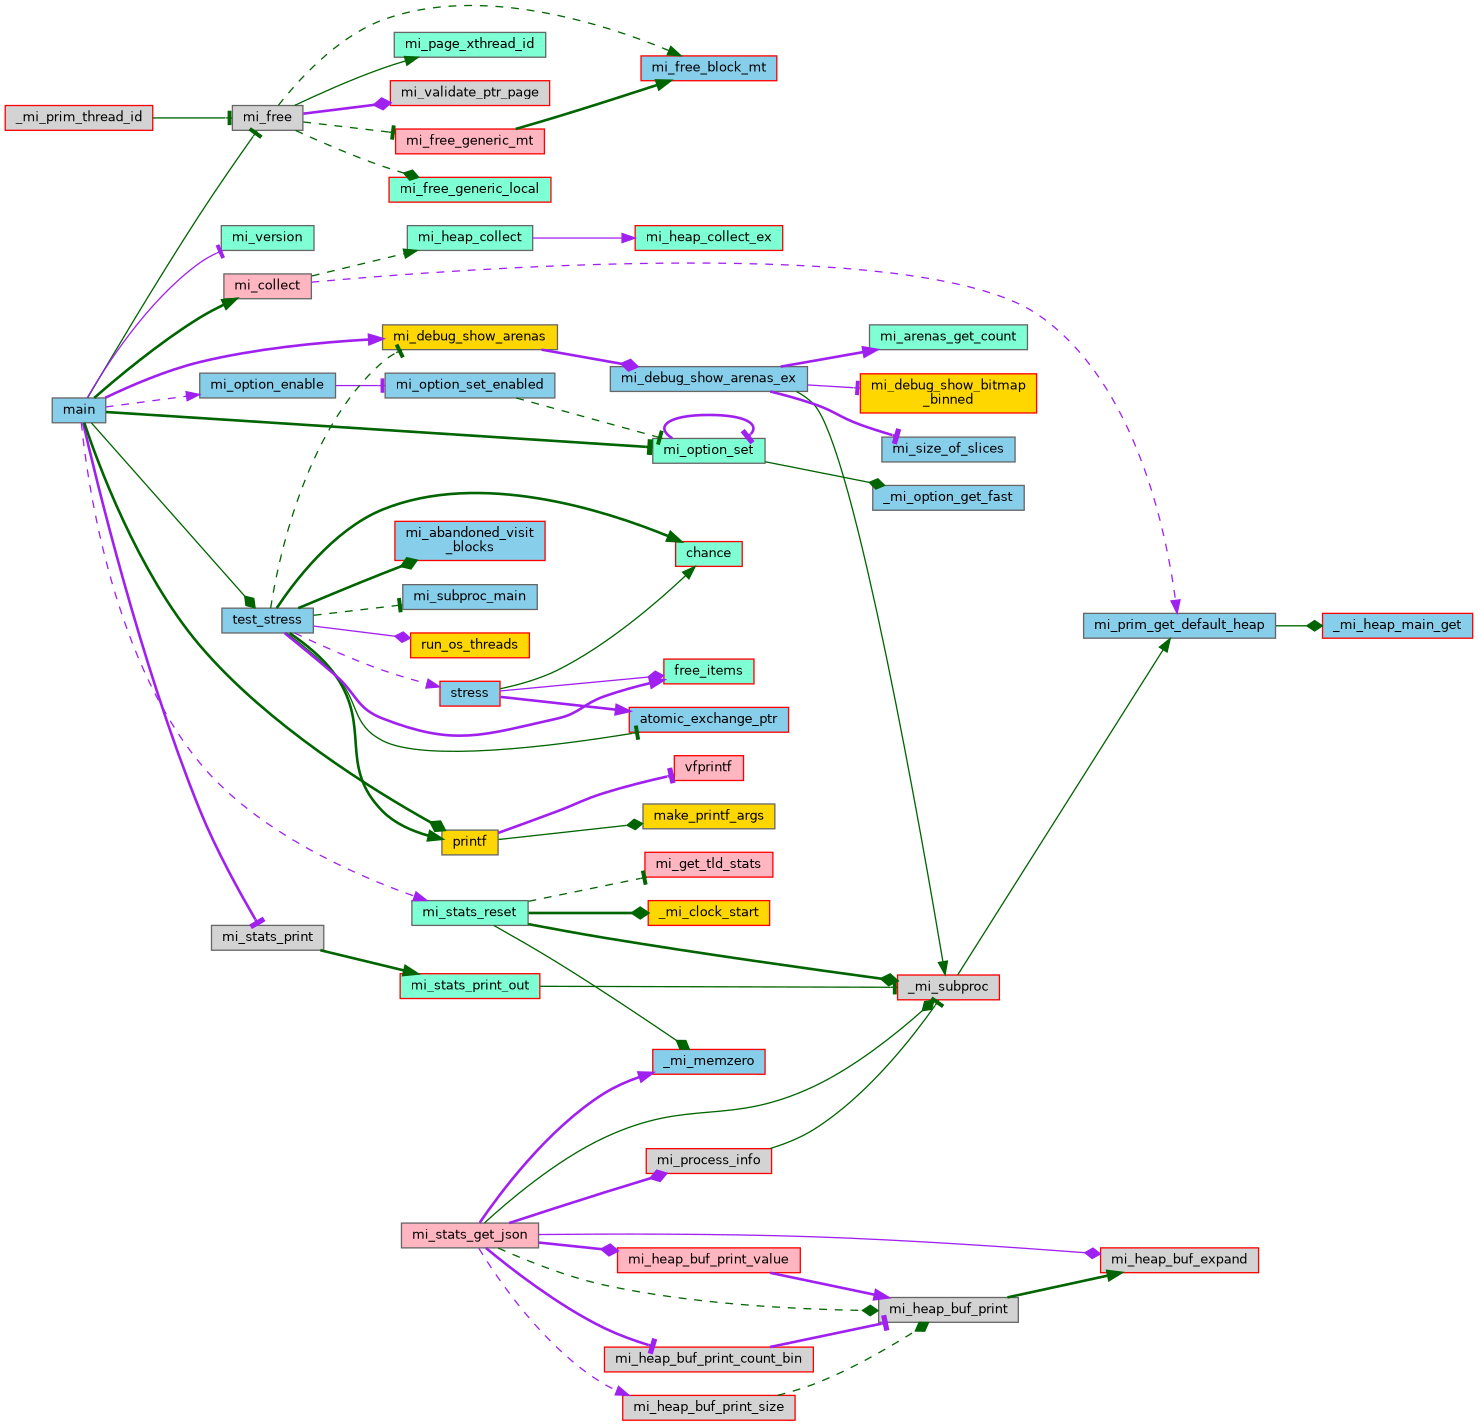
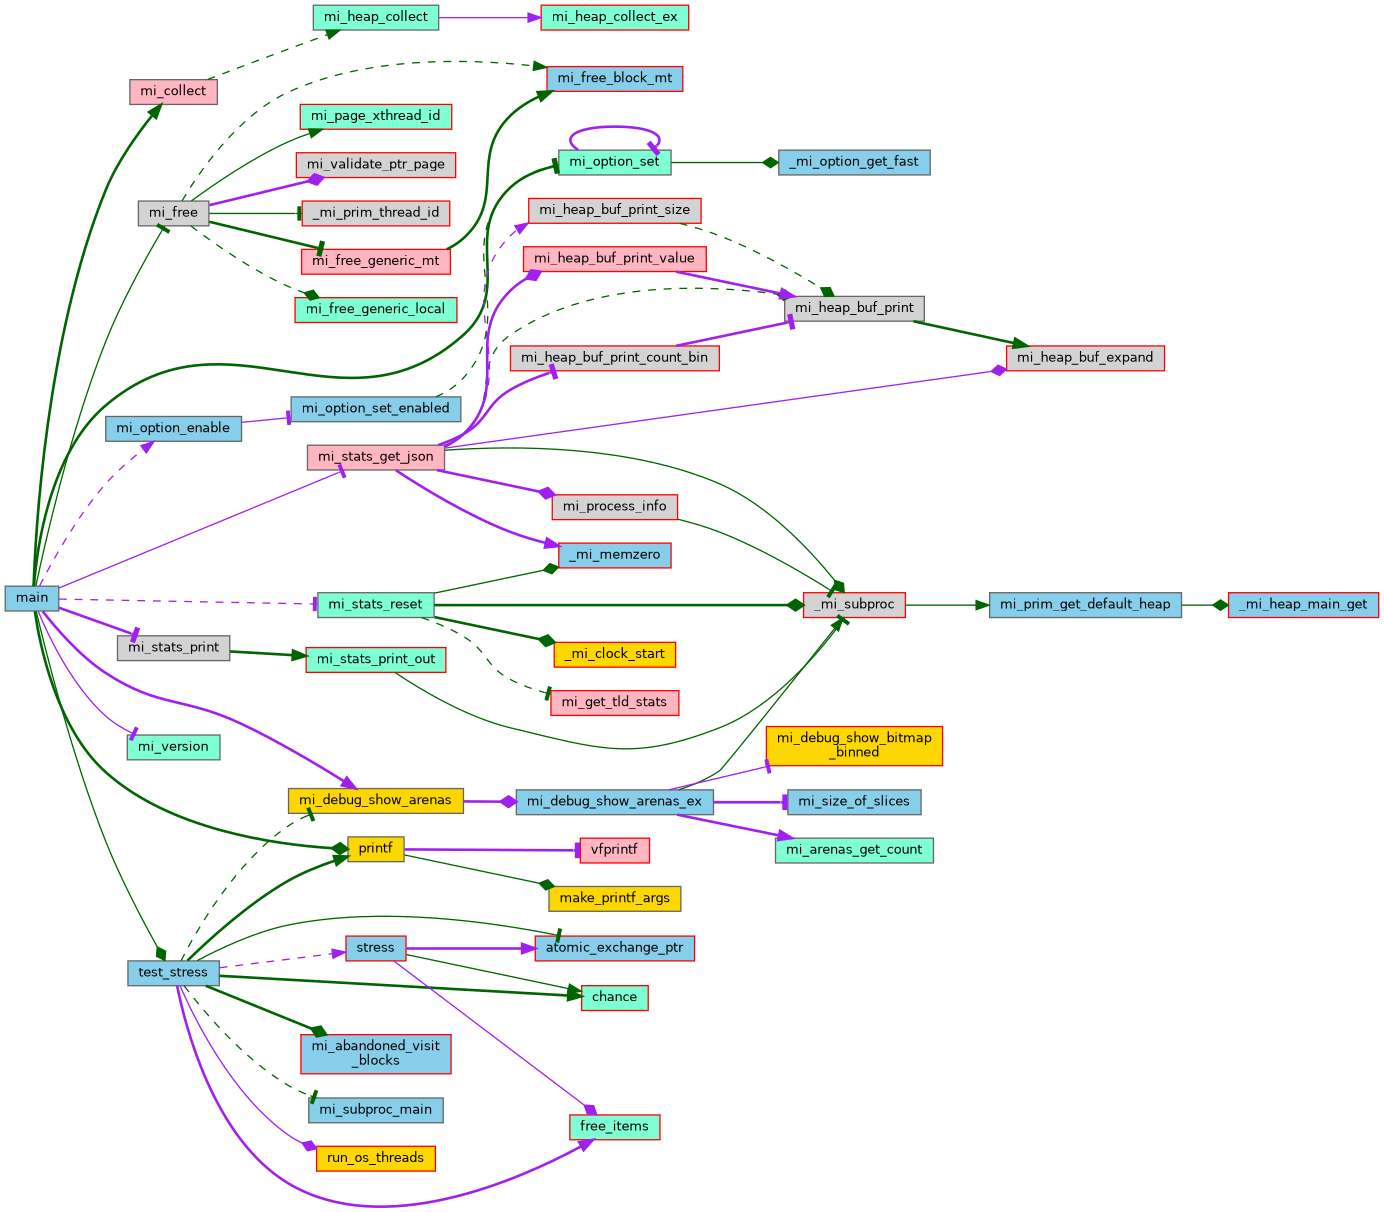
(470, 45) -> (376, 117)
(189, 118) -> (252, 213)
(346, 127) -> (263, 235)
(840, 269) -> none
none -> (199, 530)
(186, 744) -> (185, 601)
